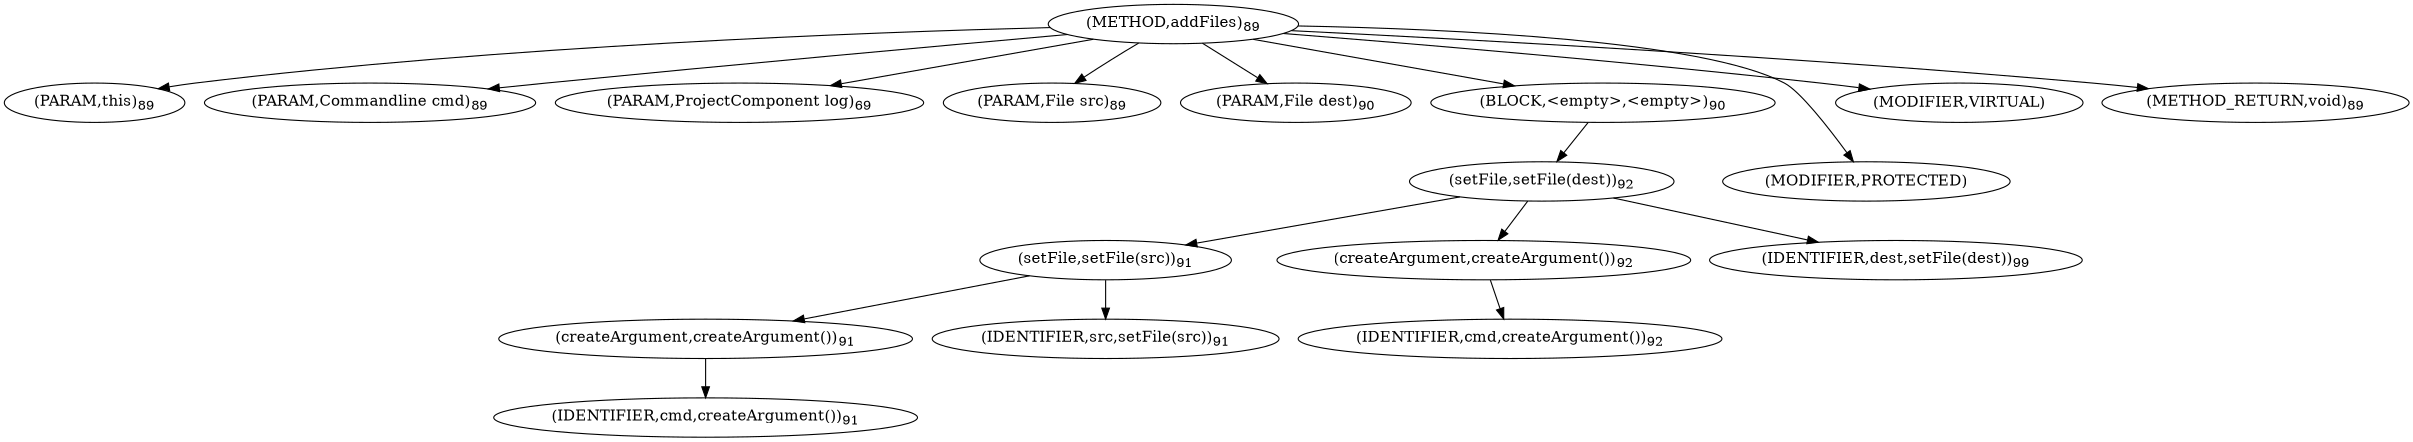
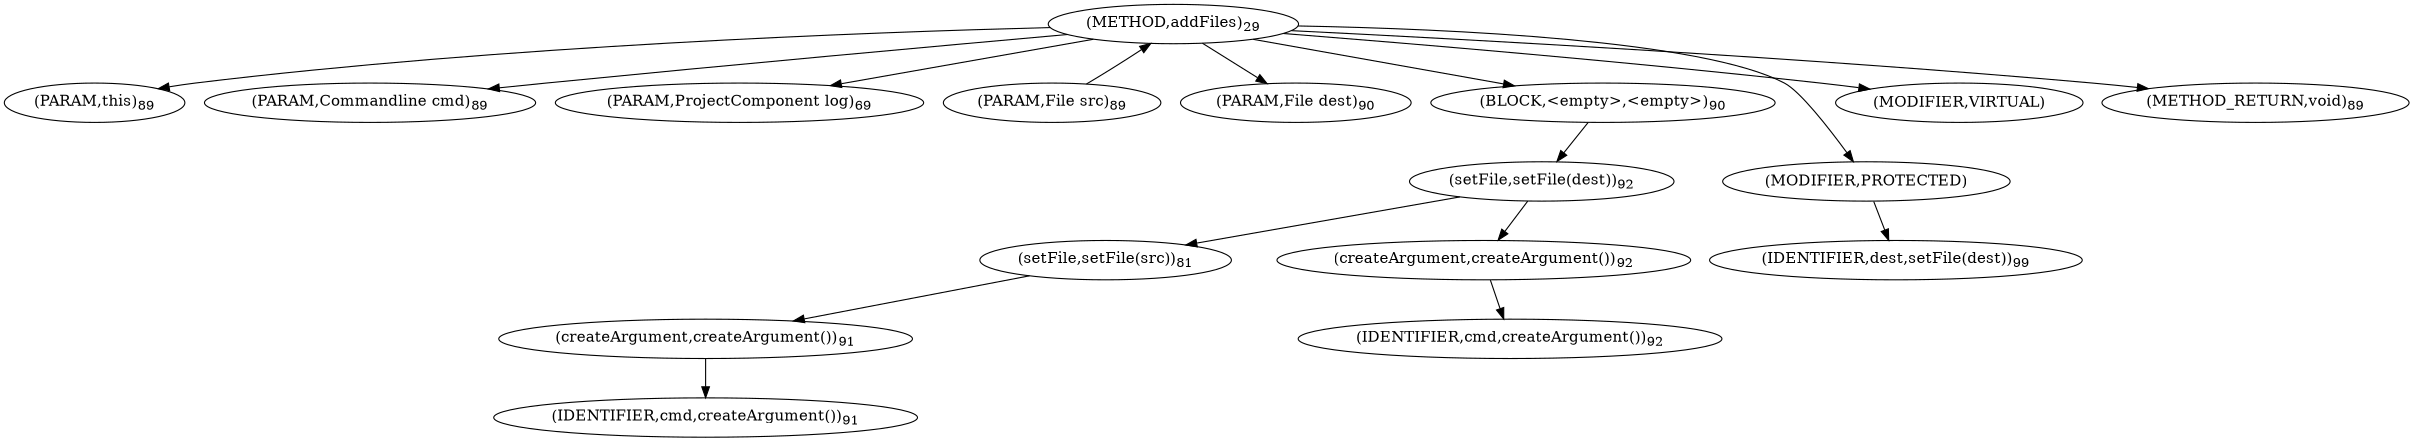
(1252, 22) -> (1252, 22)
(1111, 60) -> (1114, 67)
(1710, 219) -> (1879, 216)
(1185, 259) -> (1185, 259)
(1106, 339) -> none
